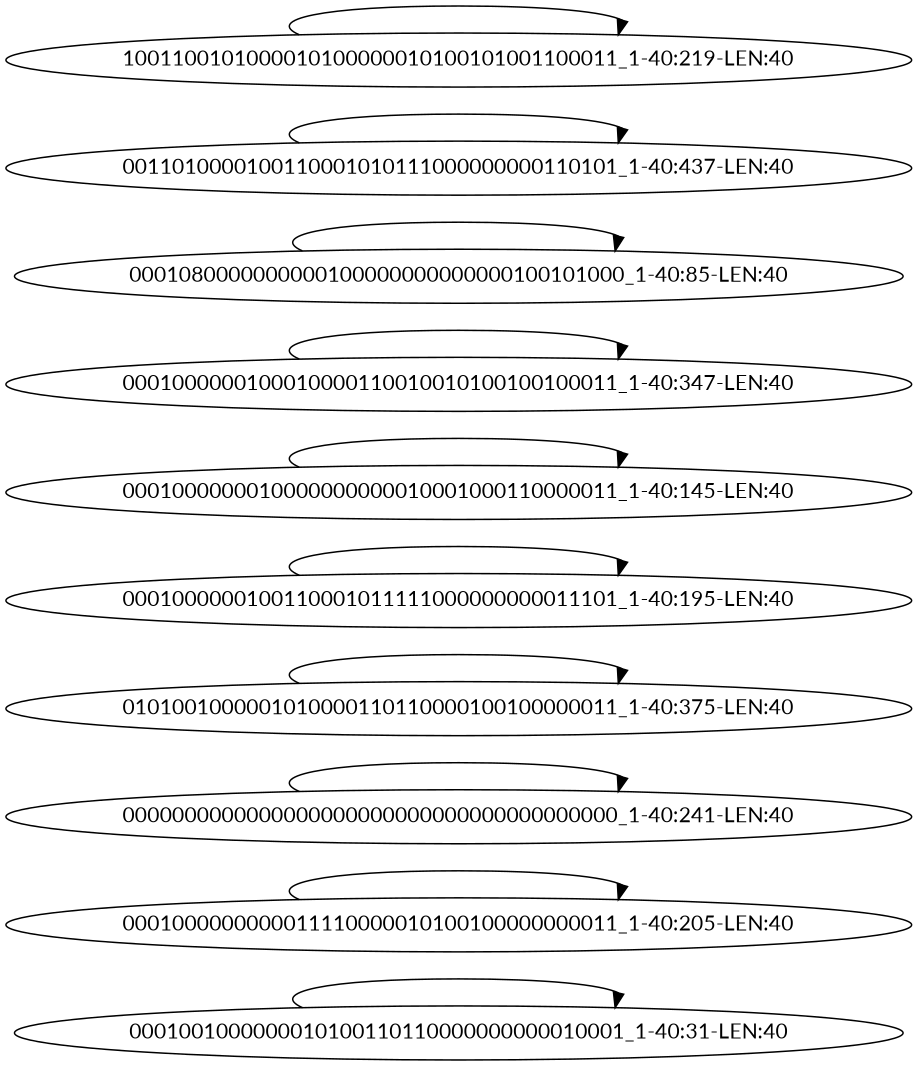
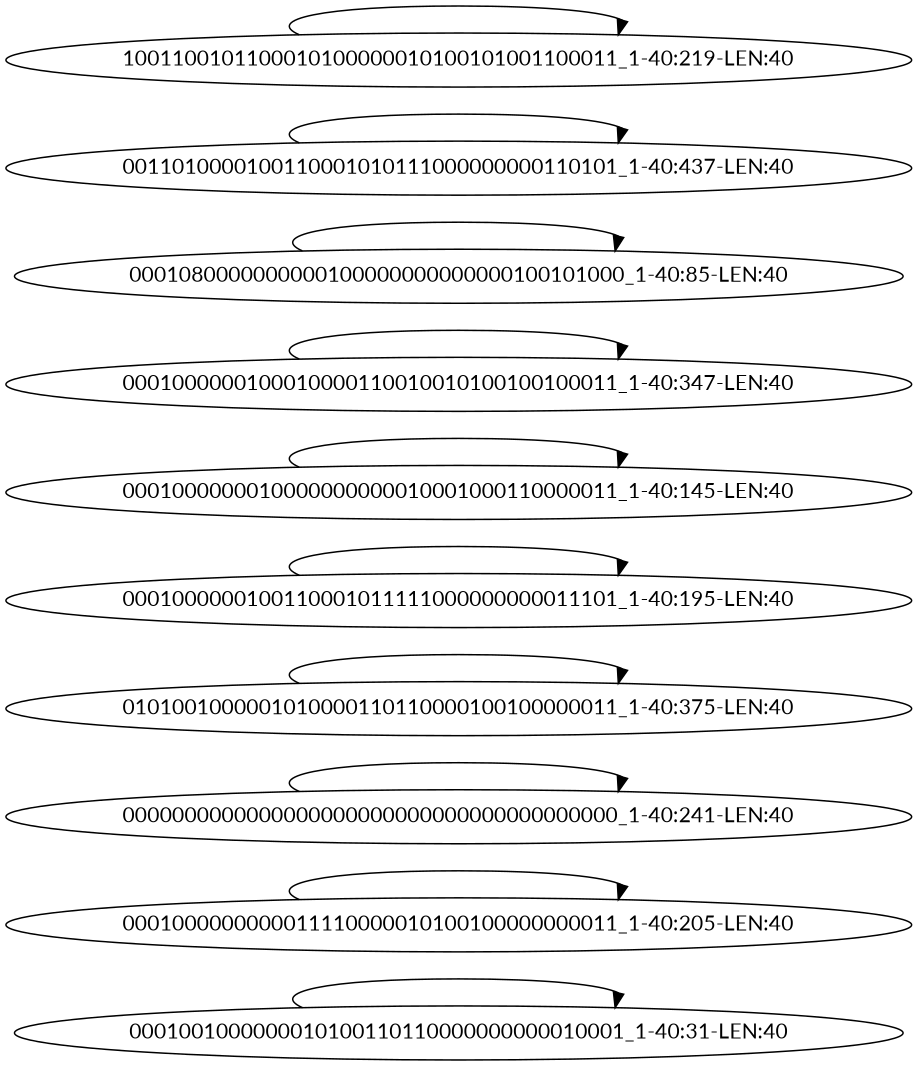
(459, 60) -> (459, 60)
